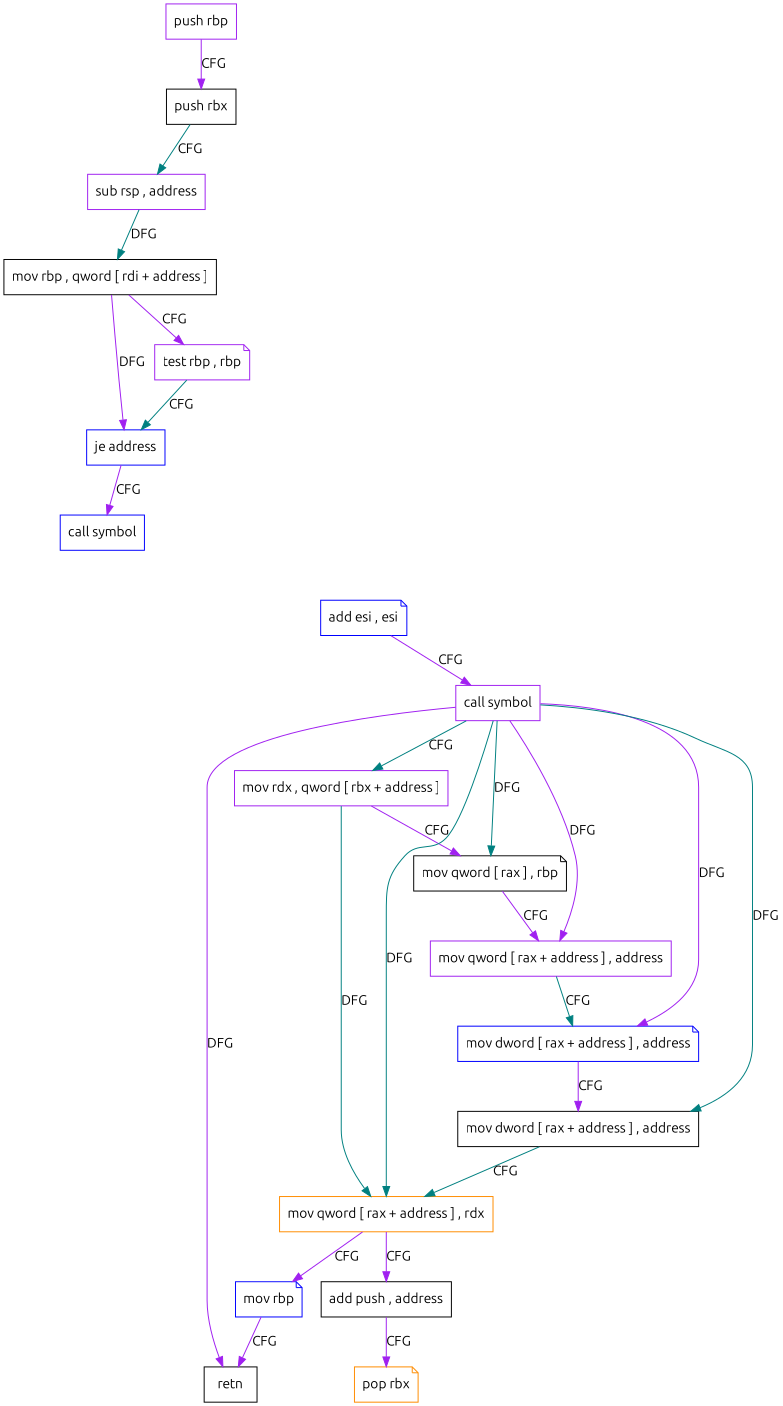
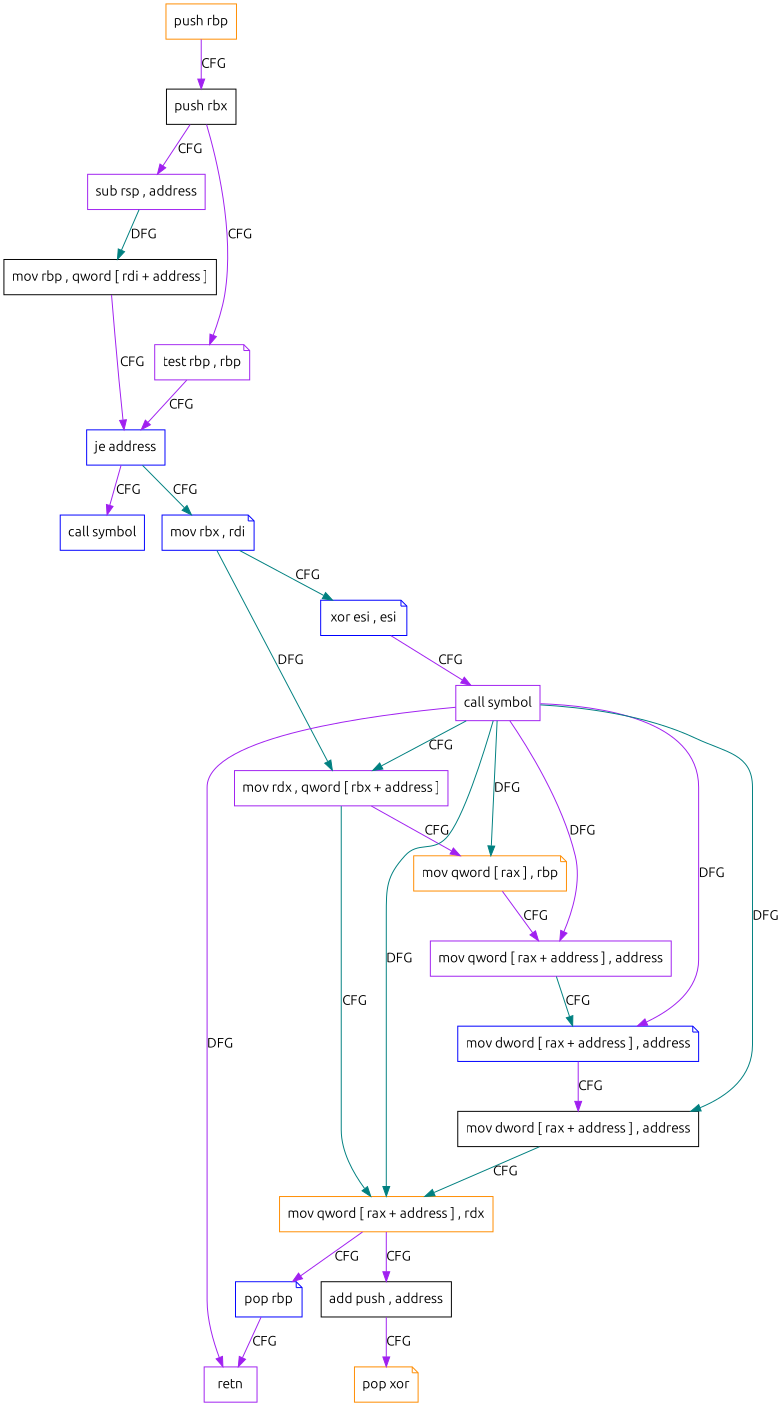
(201, 22) -> (201, 22)
(177, 145) -> (177, 145)
(152, 316) -> (227, 230)
(132, 362) -> (132, 362)
(167, 401) -> (167, 401)
none -> (208, 533)
(364, 618) -> (364, 618)
(490, 873) -> (490, 873)
(354, 1001) -> (354, 1001)
(269, 1299) -> (269, 1299)
(231, 1385) -> (231, 1385)
(386, 1385) -> (386, 1385)
